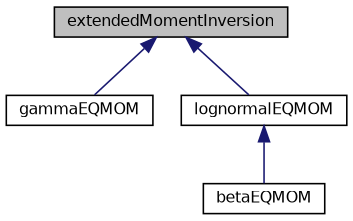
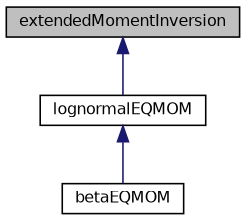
(80, 110) -> none
